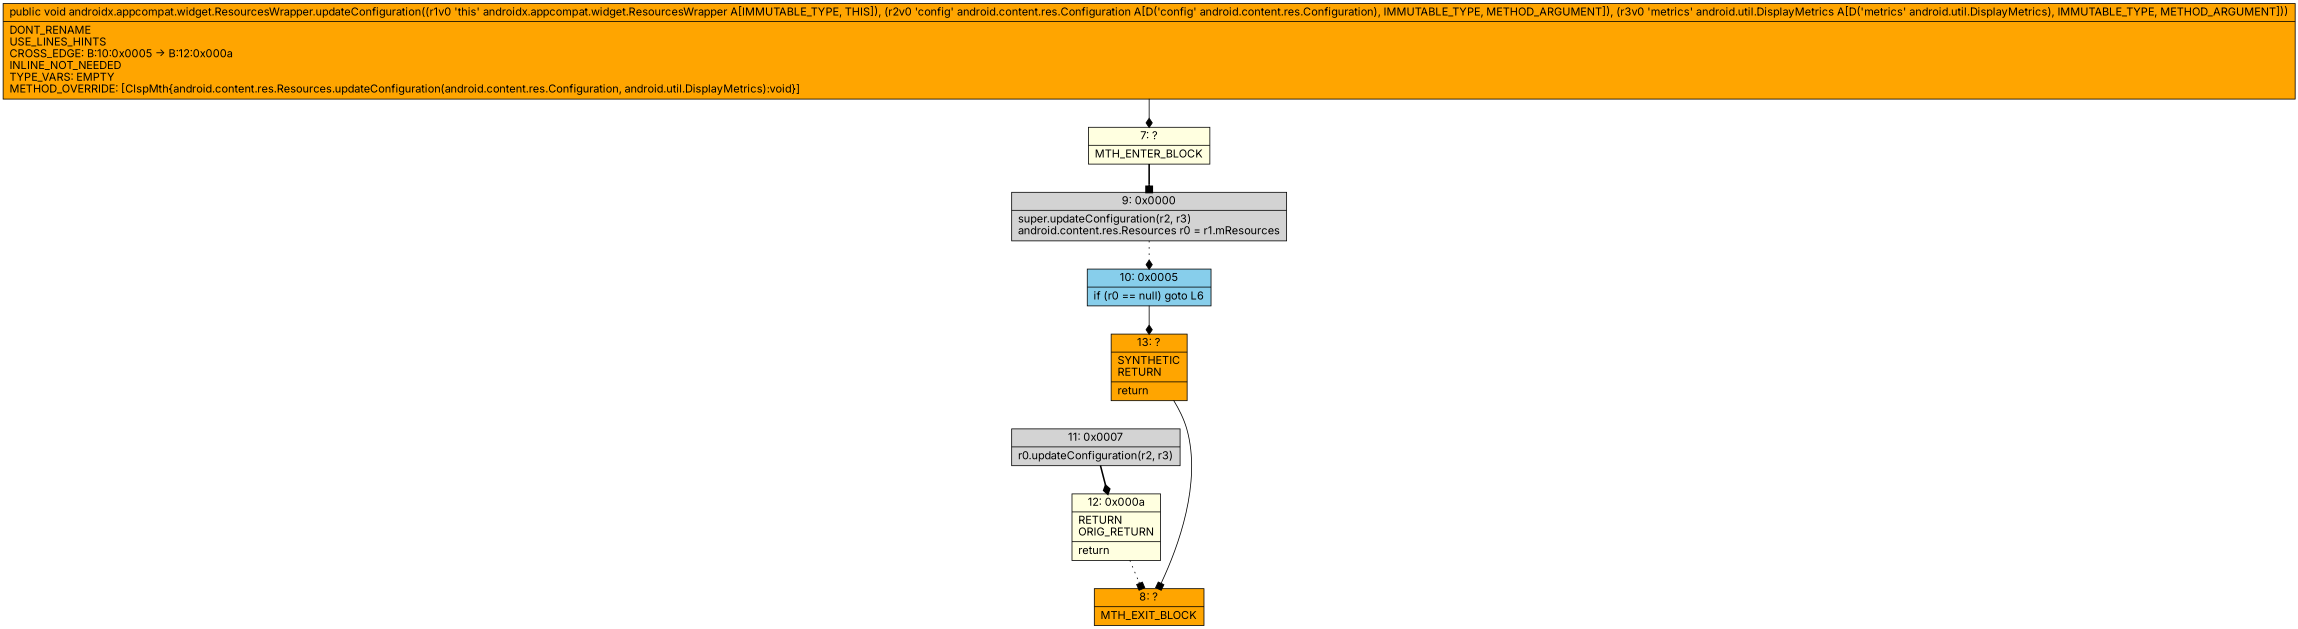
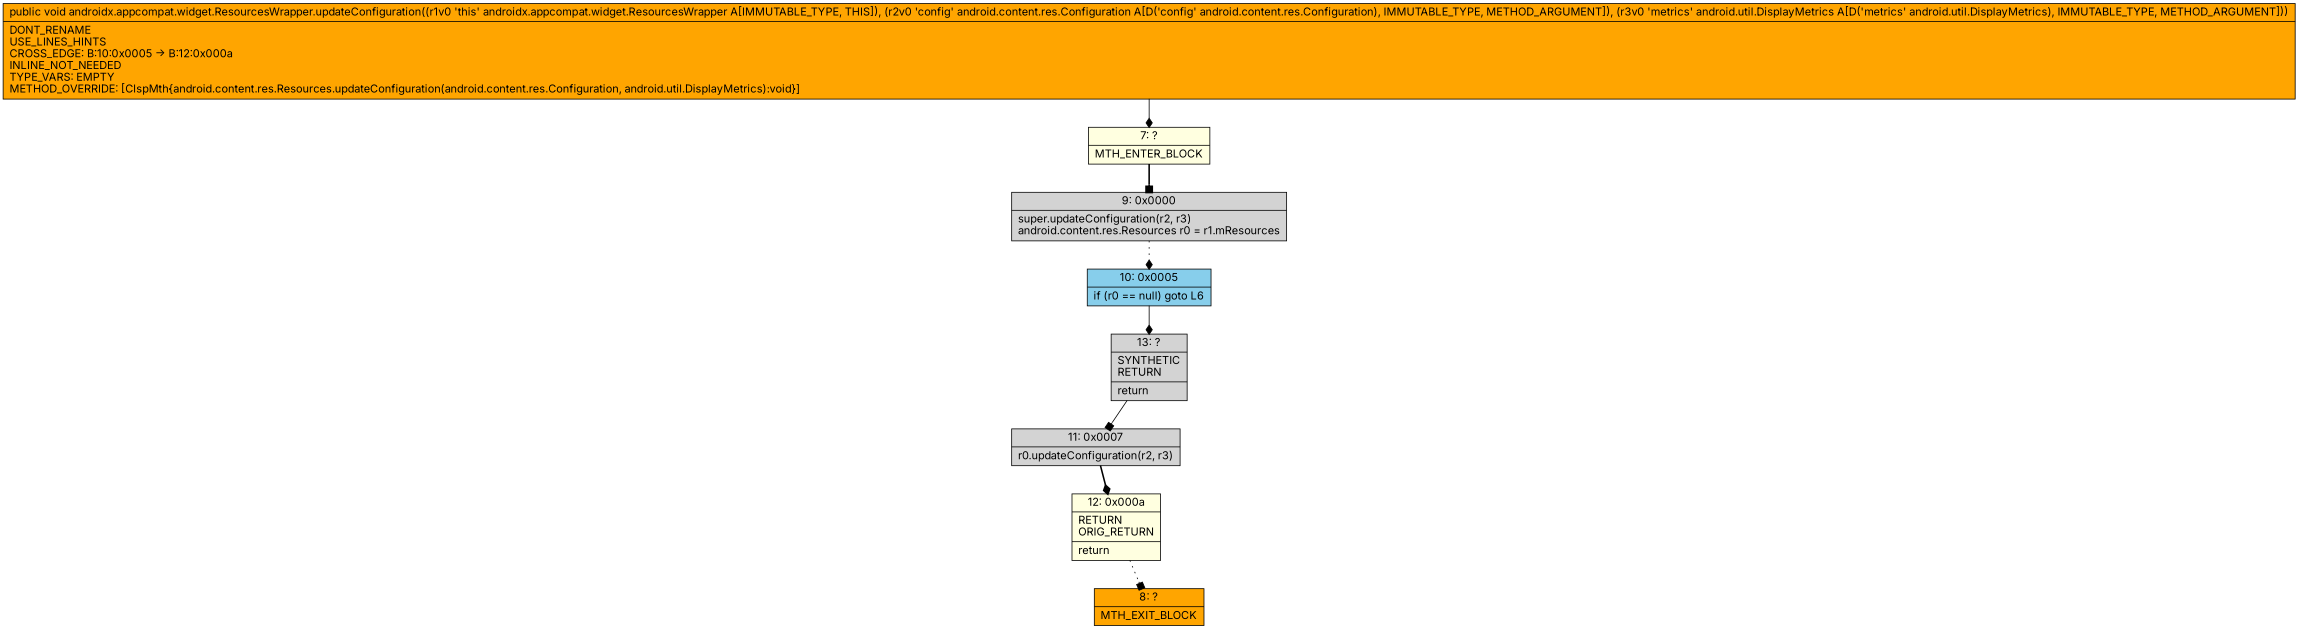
(1149, 367) -> (1149, 367)
(1190, 492) -> (1120, 412)
